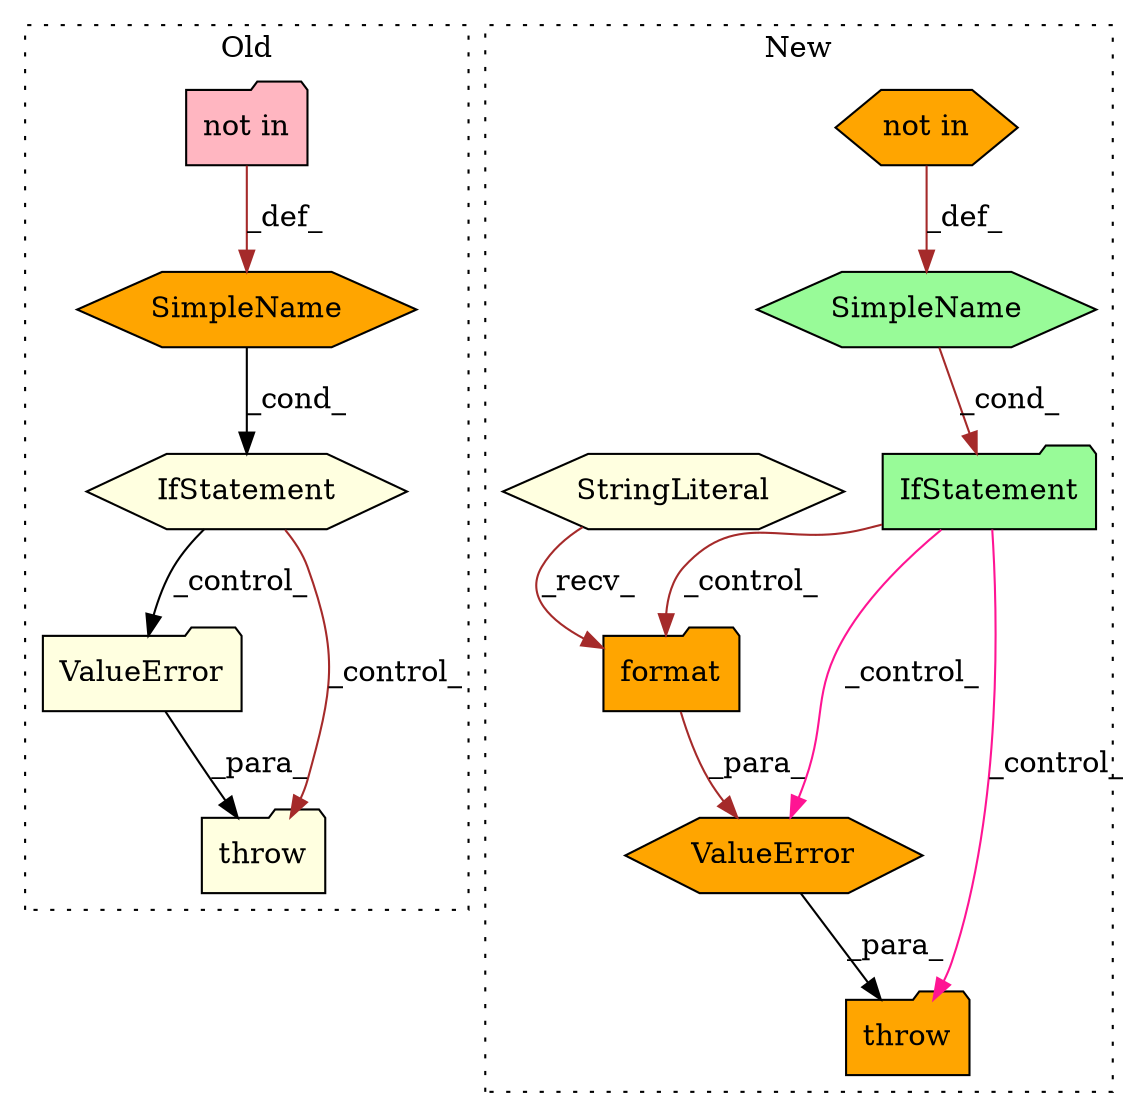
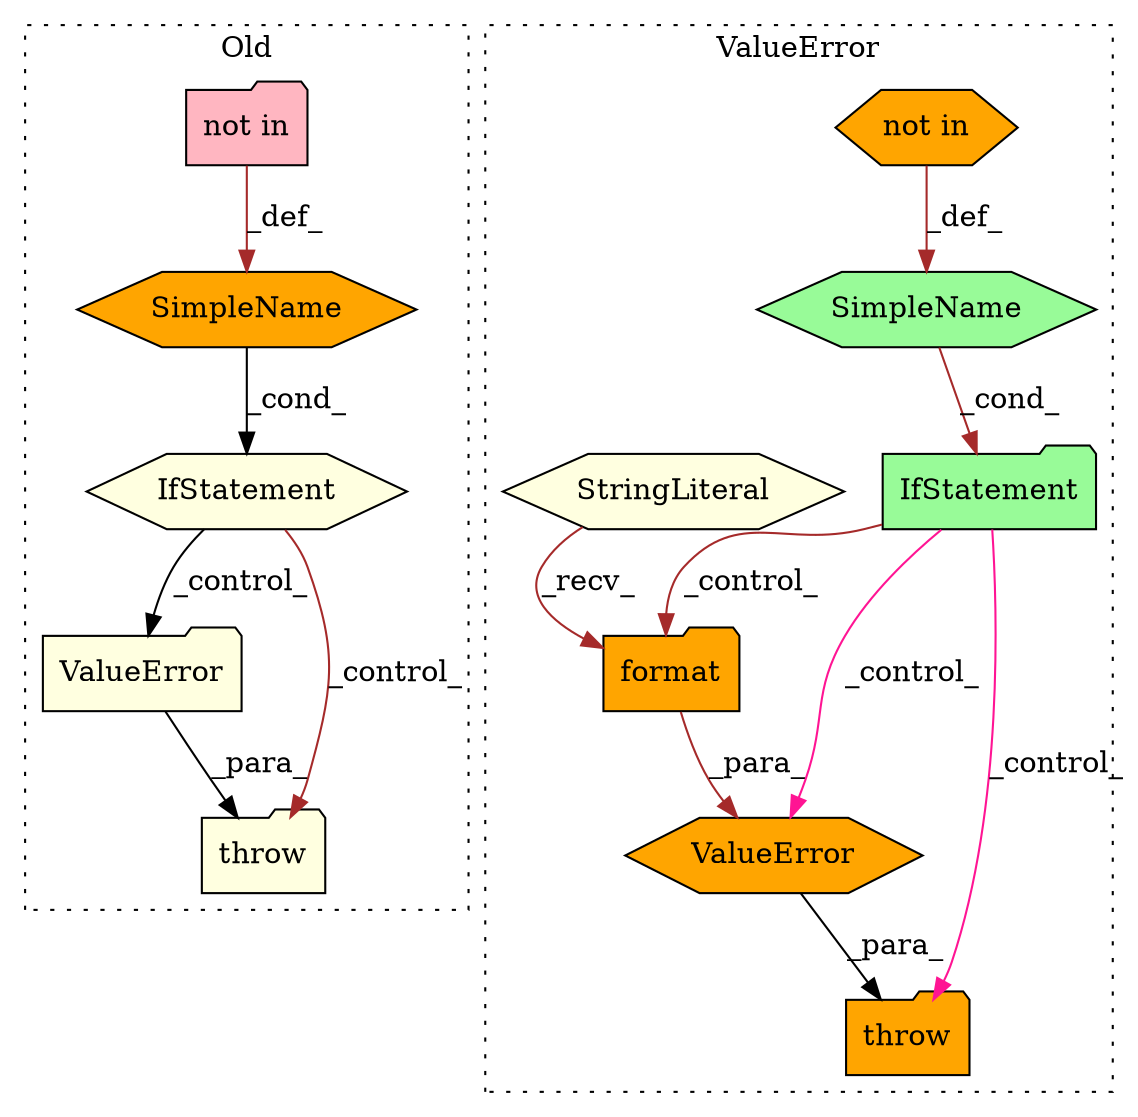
(799, 49) -> (799, 49)
